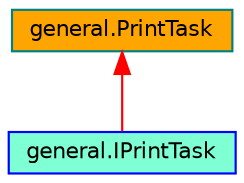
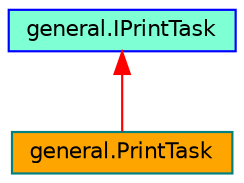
(122, 103) -> (122, 103)
